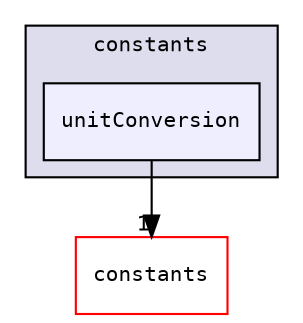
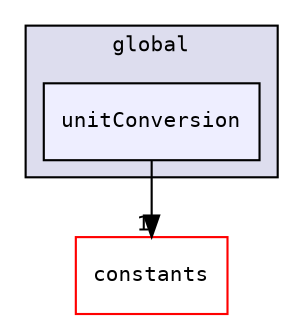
(152, 46) -> (152, 46)
